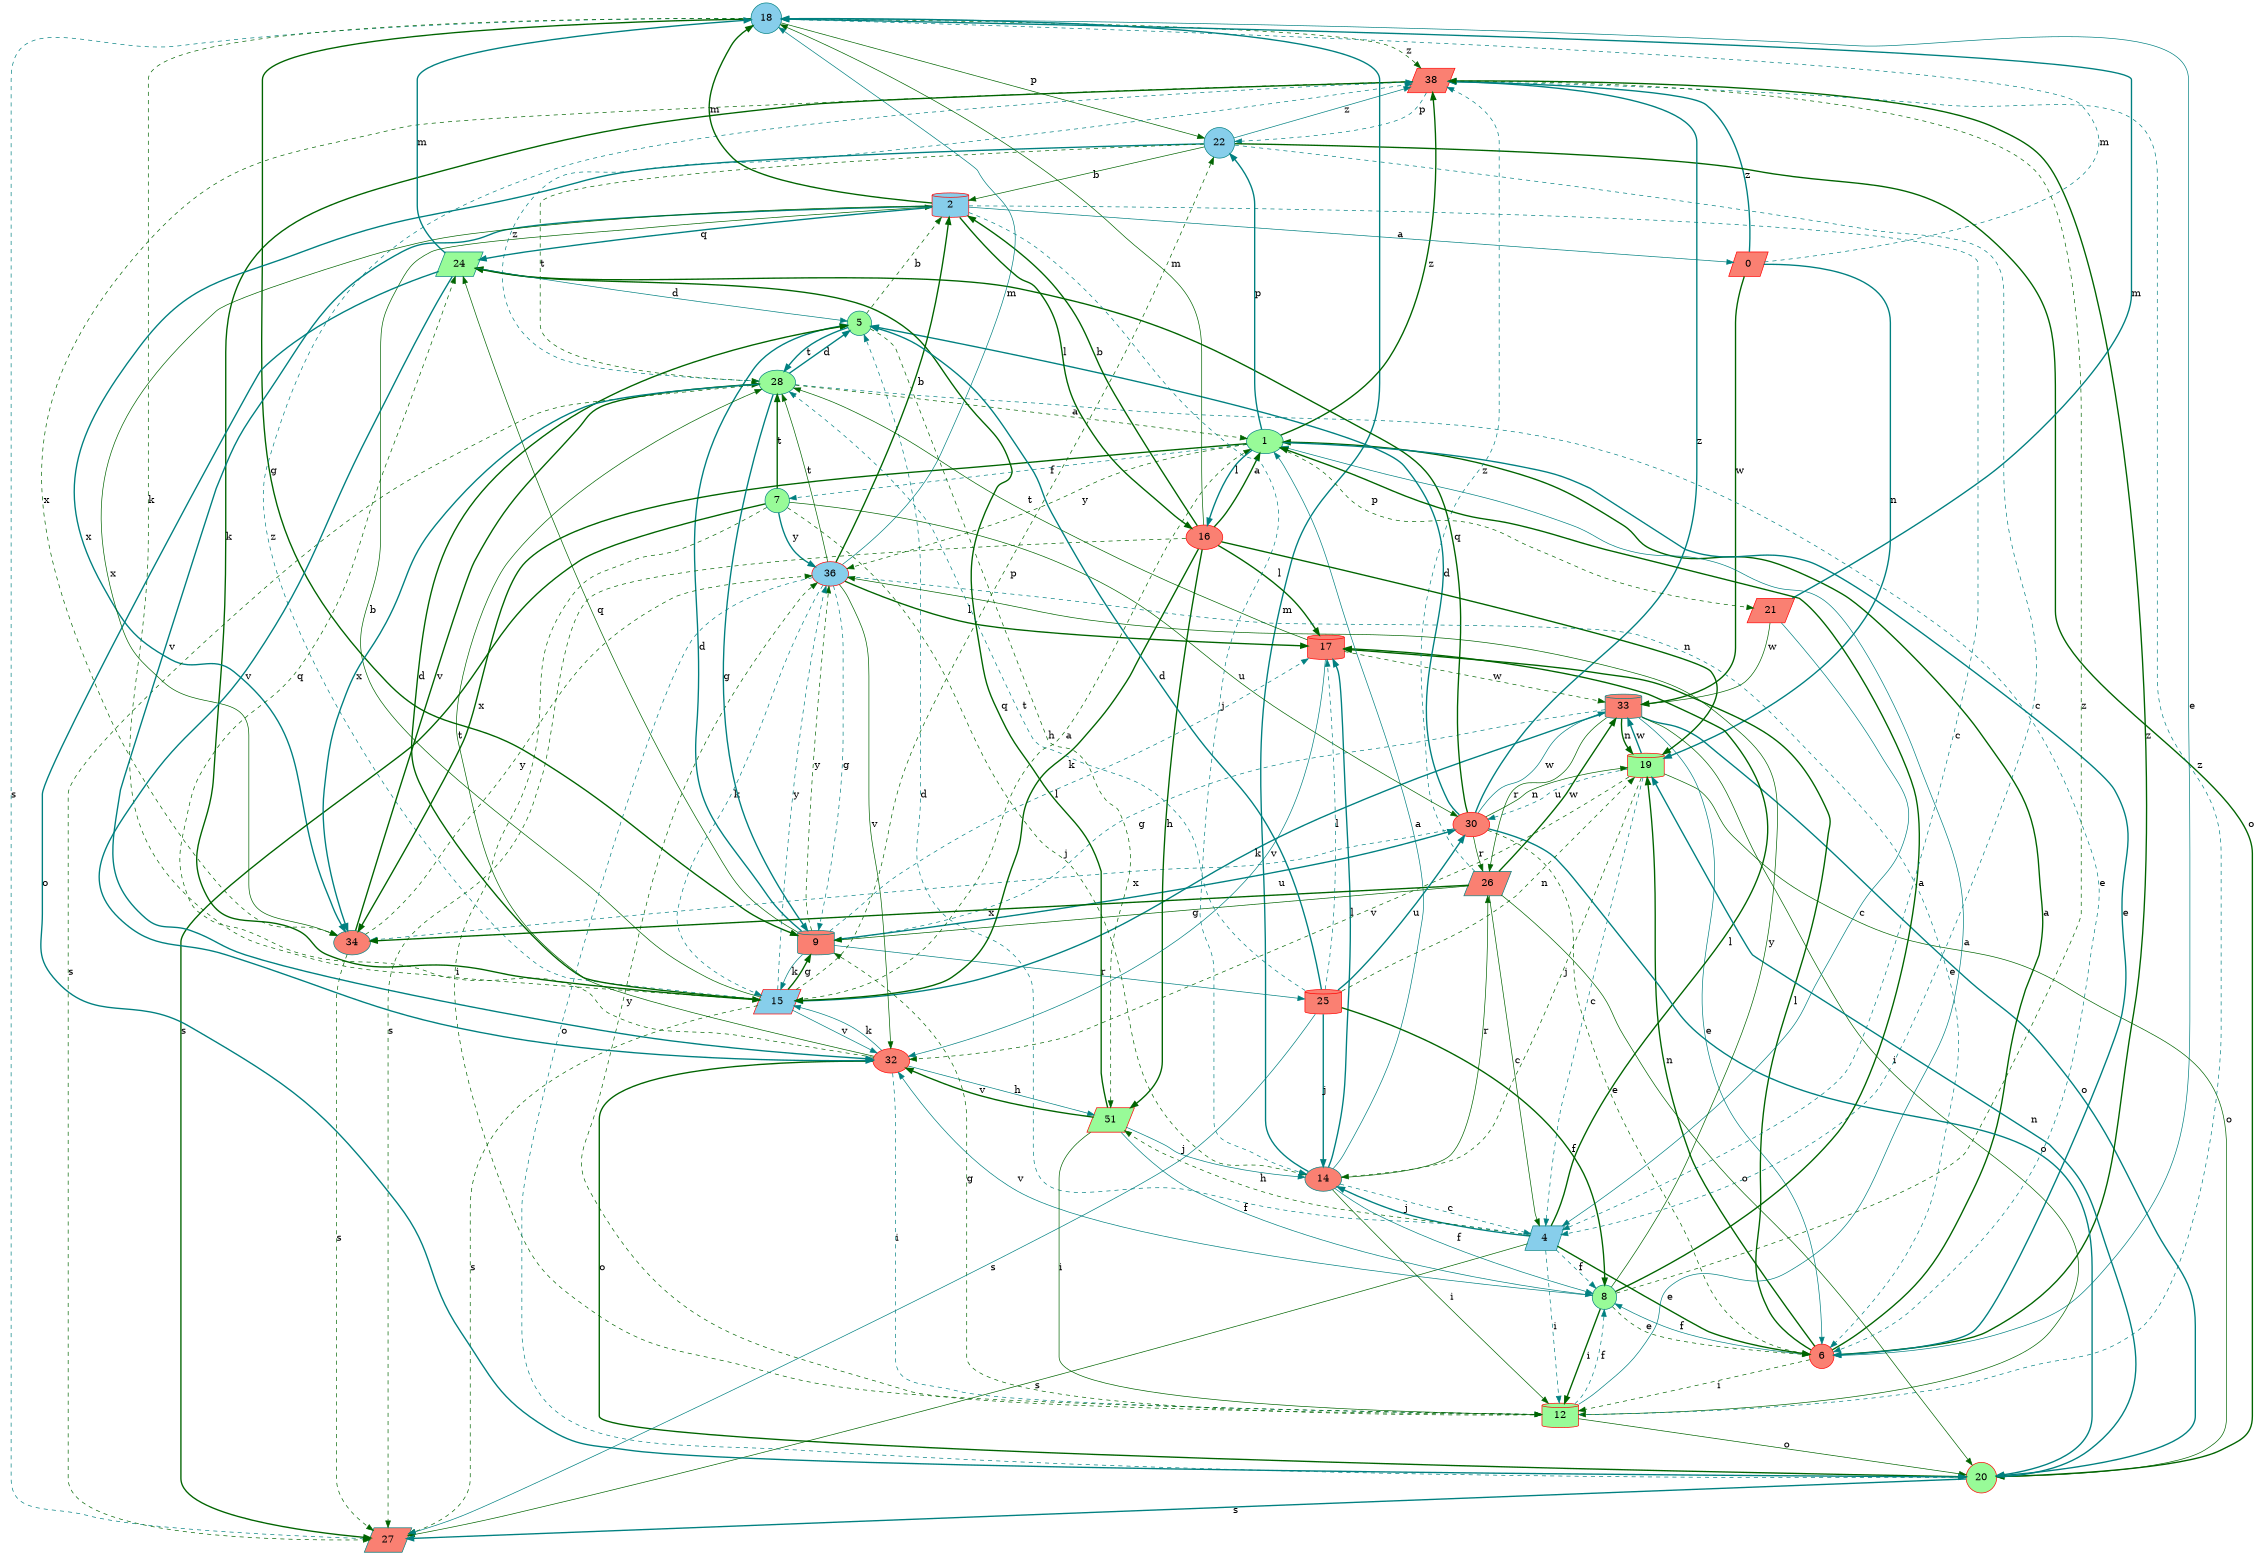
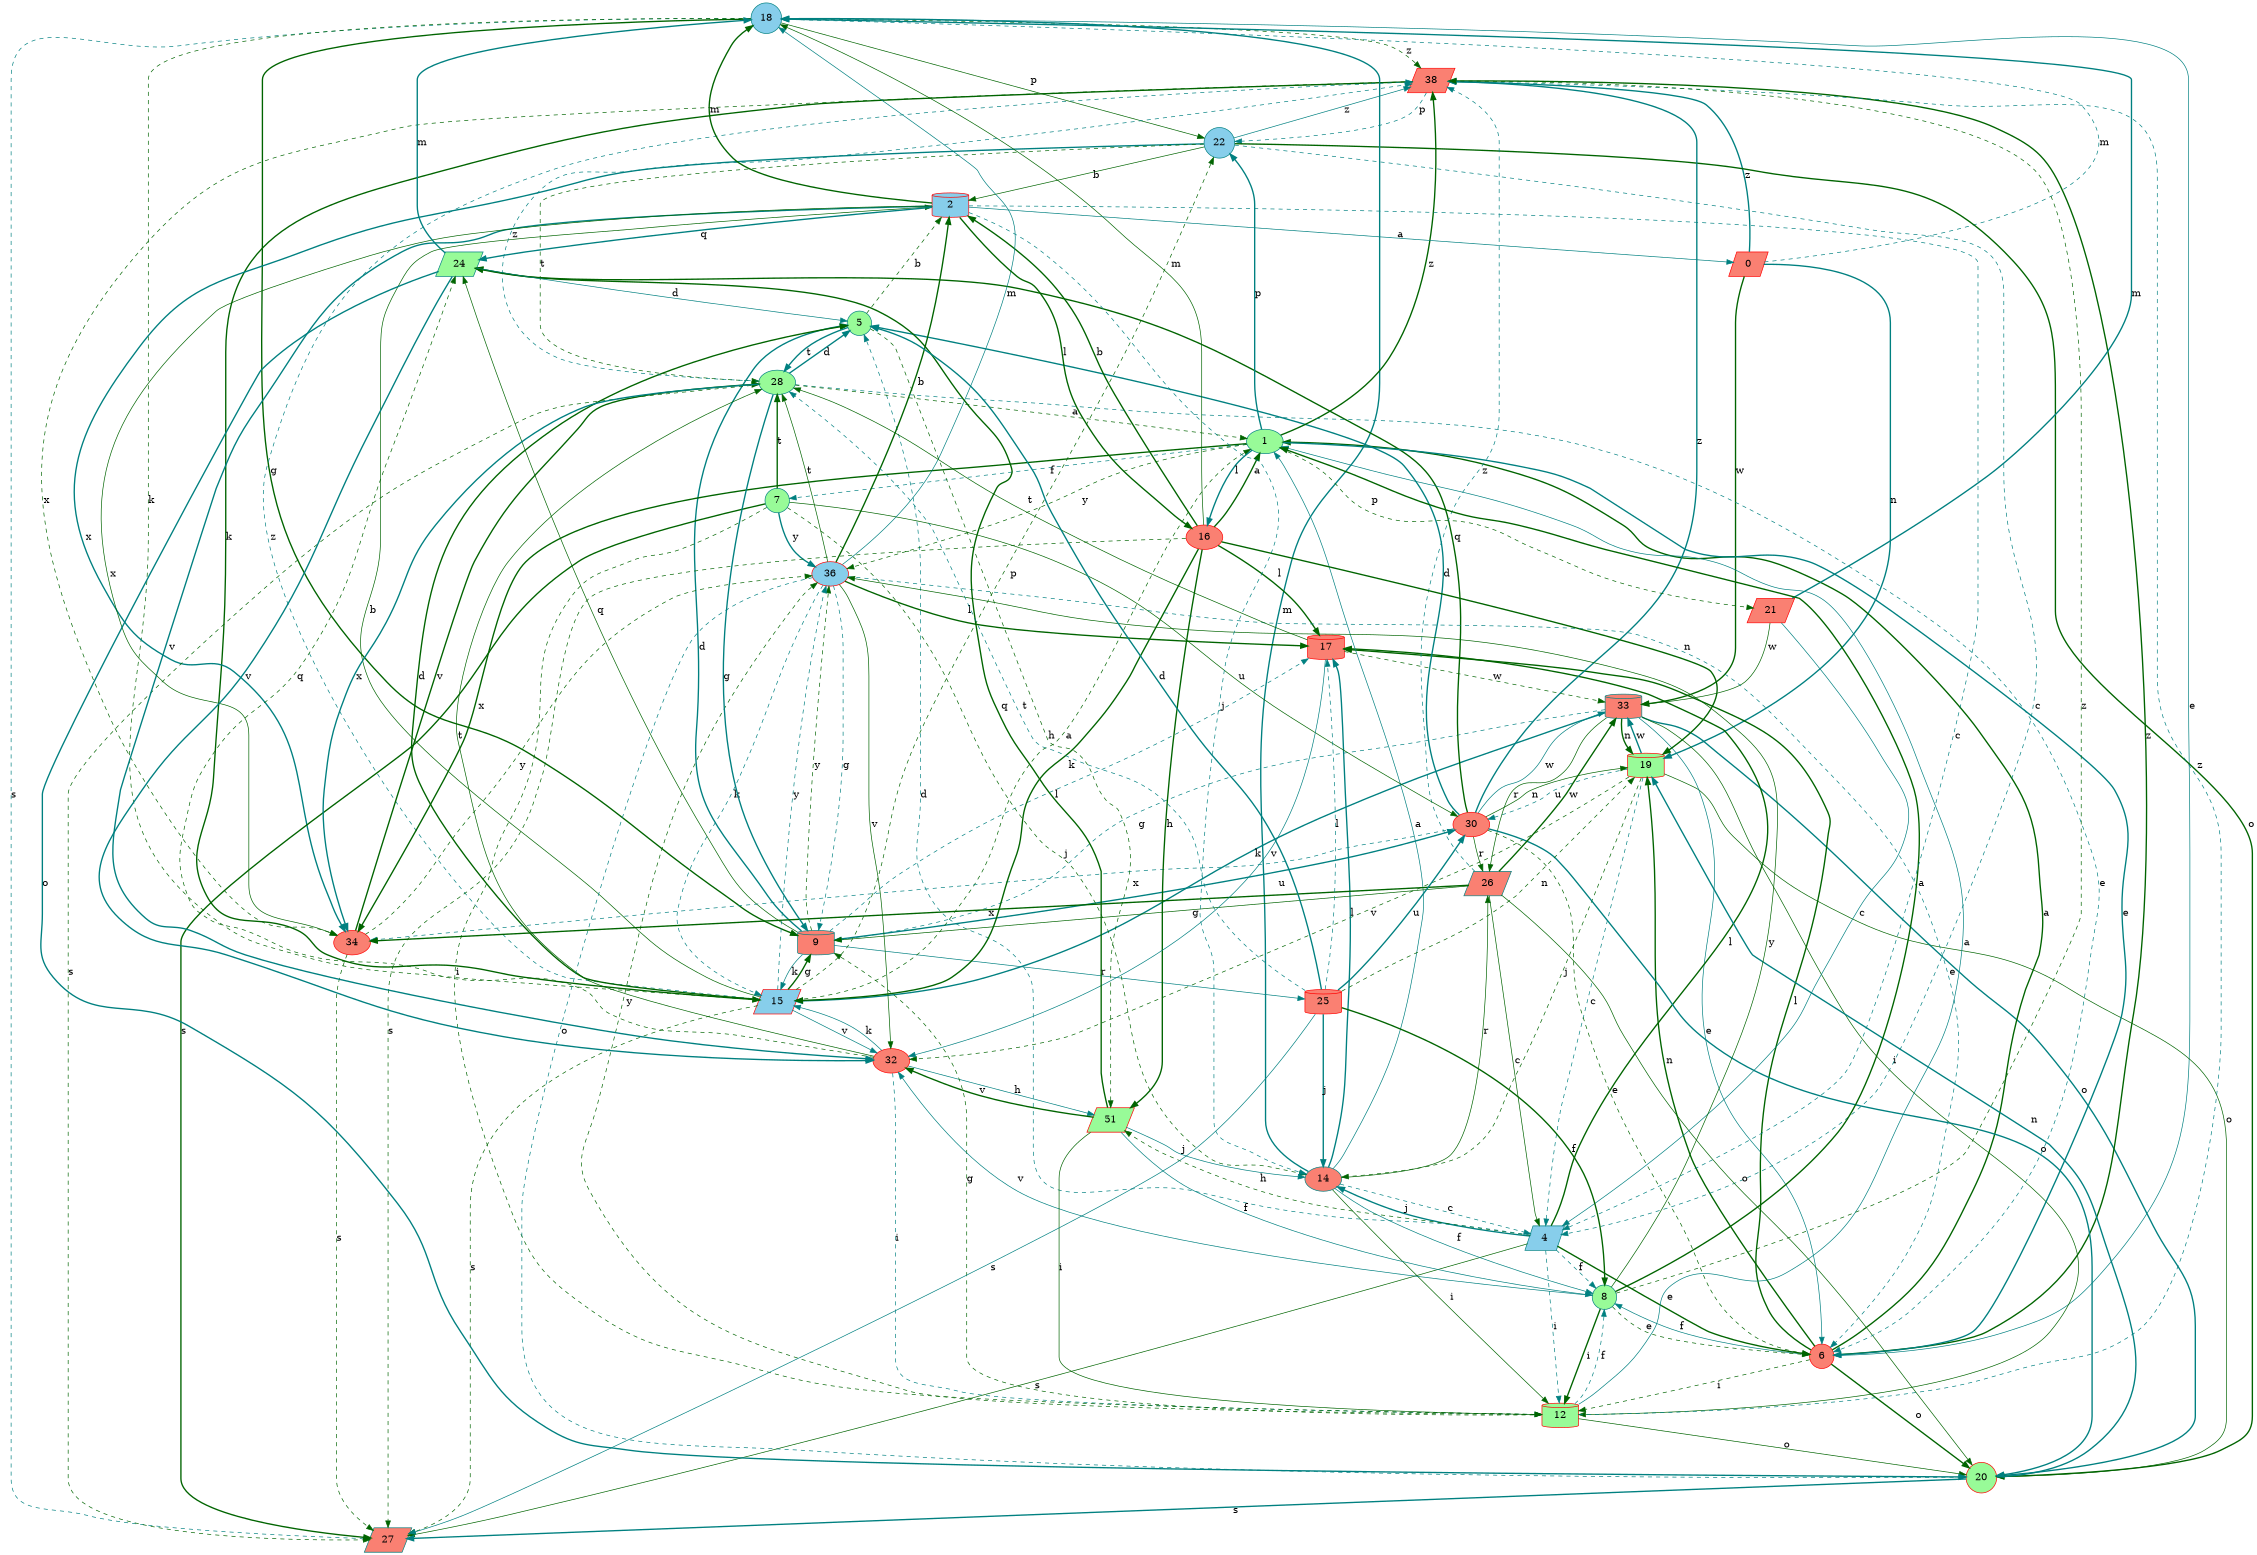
(352, 943) -> (352, 943)
(984, 1450) -> (1898, 1414)
